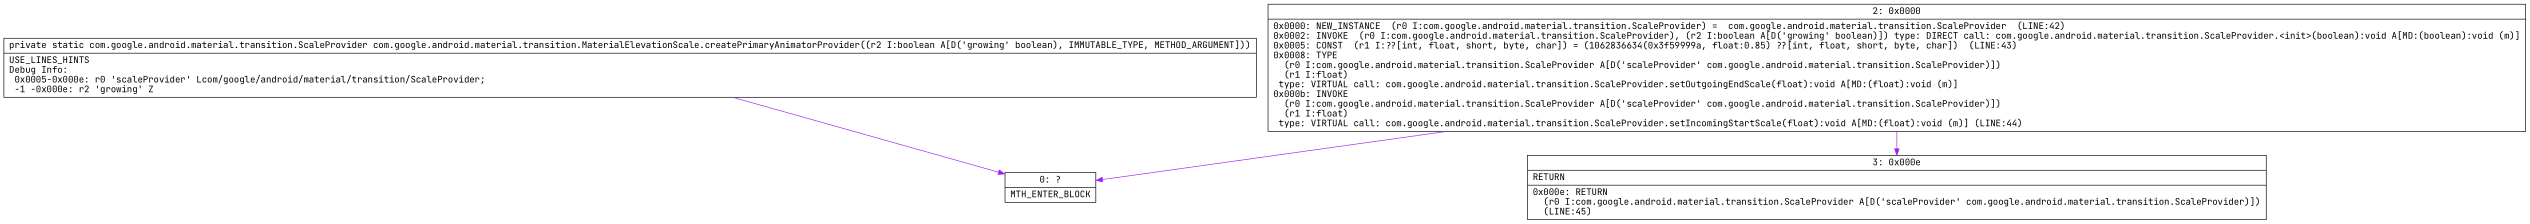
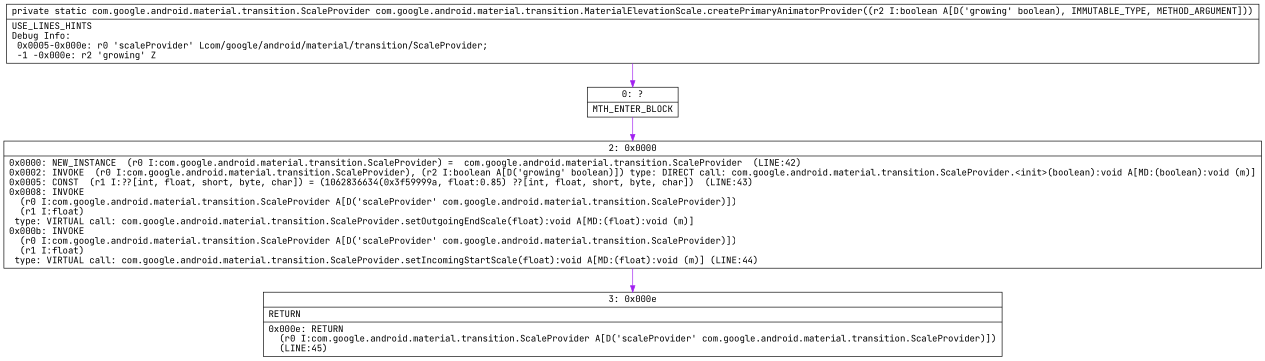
(1311, 55) -> (52, 192)
(1275, 155) -> (633, 126)
